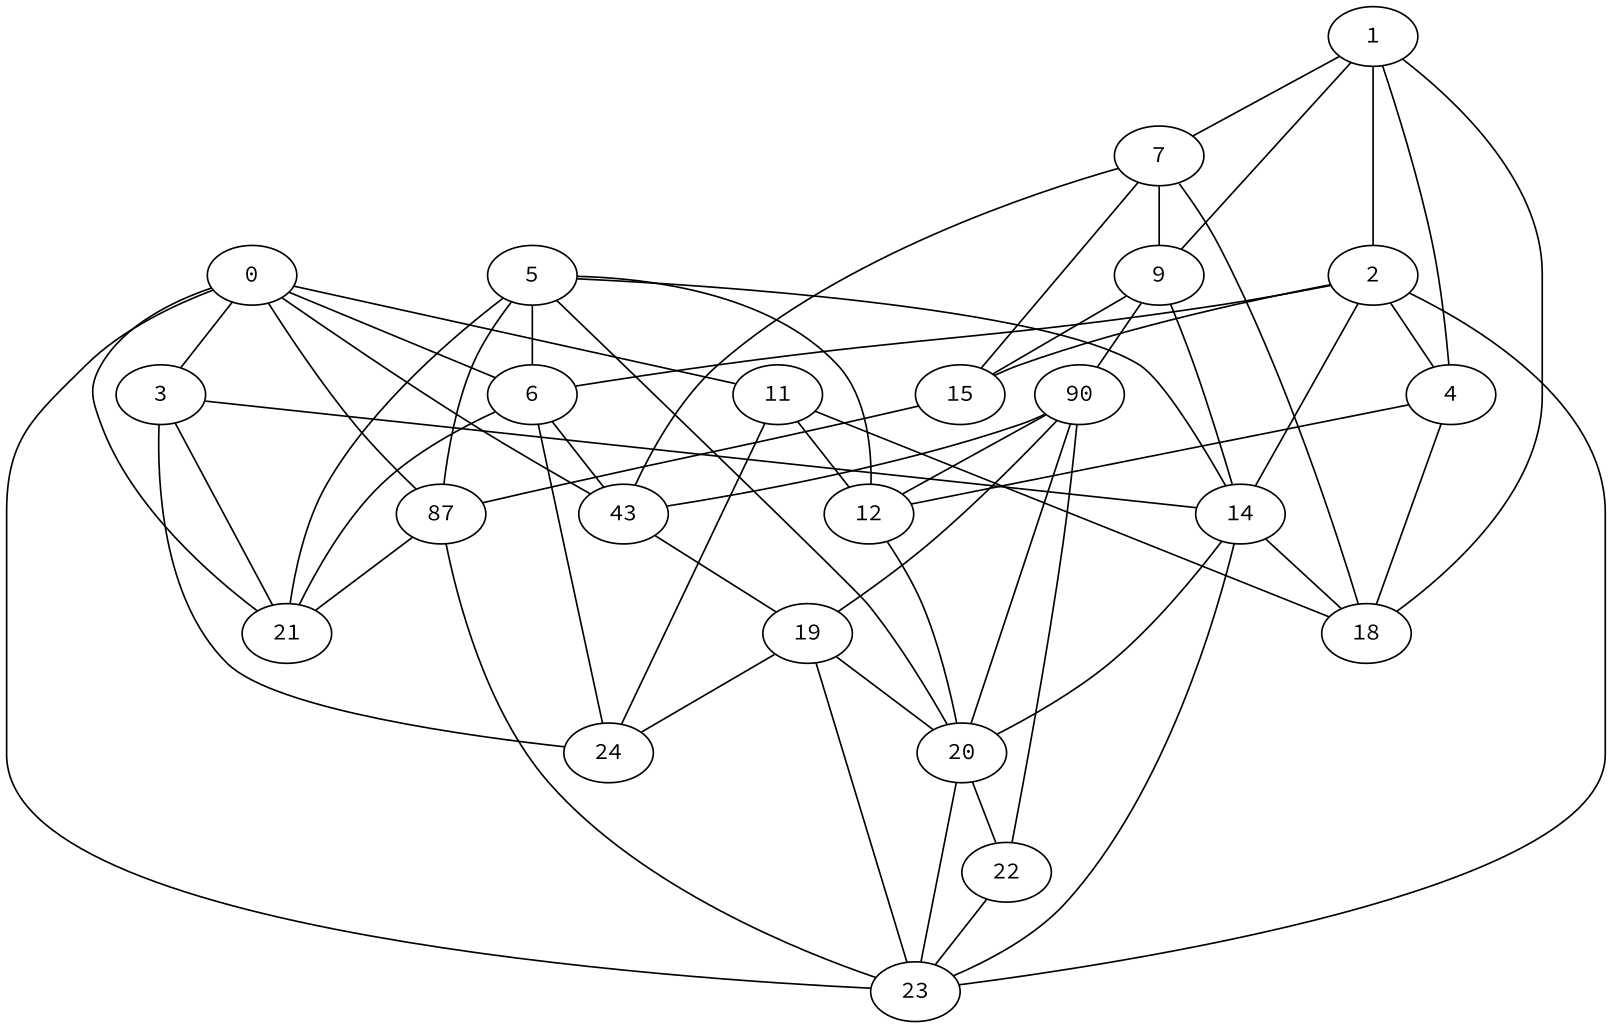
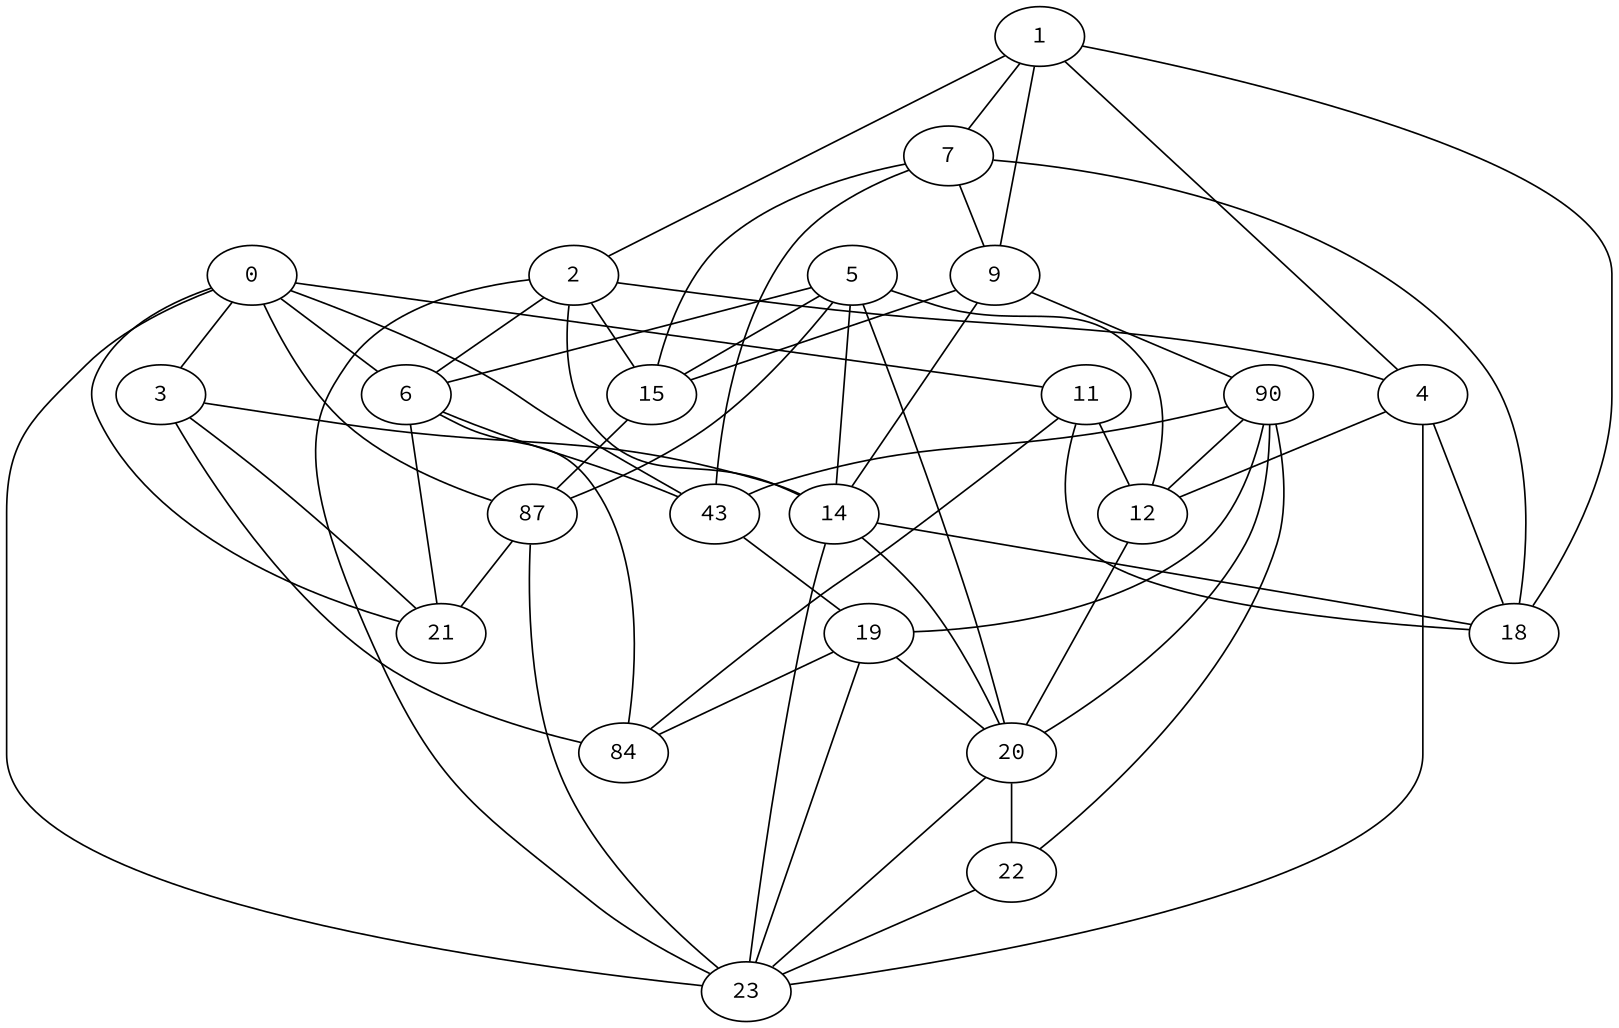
(353, 445) -> (759, 331)
(609, 753) -> (624, 753)
none -> (1289, 869)
